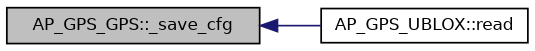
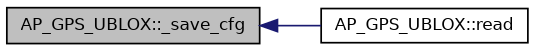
(133, 26) -> (133, 26)
